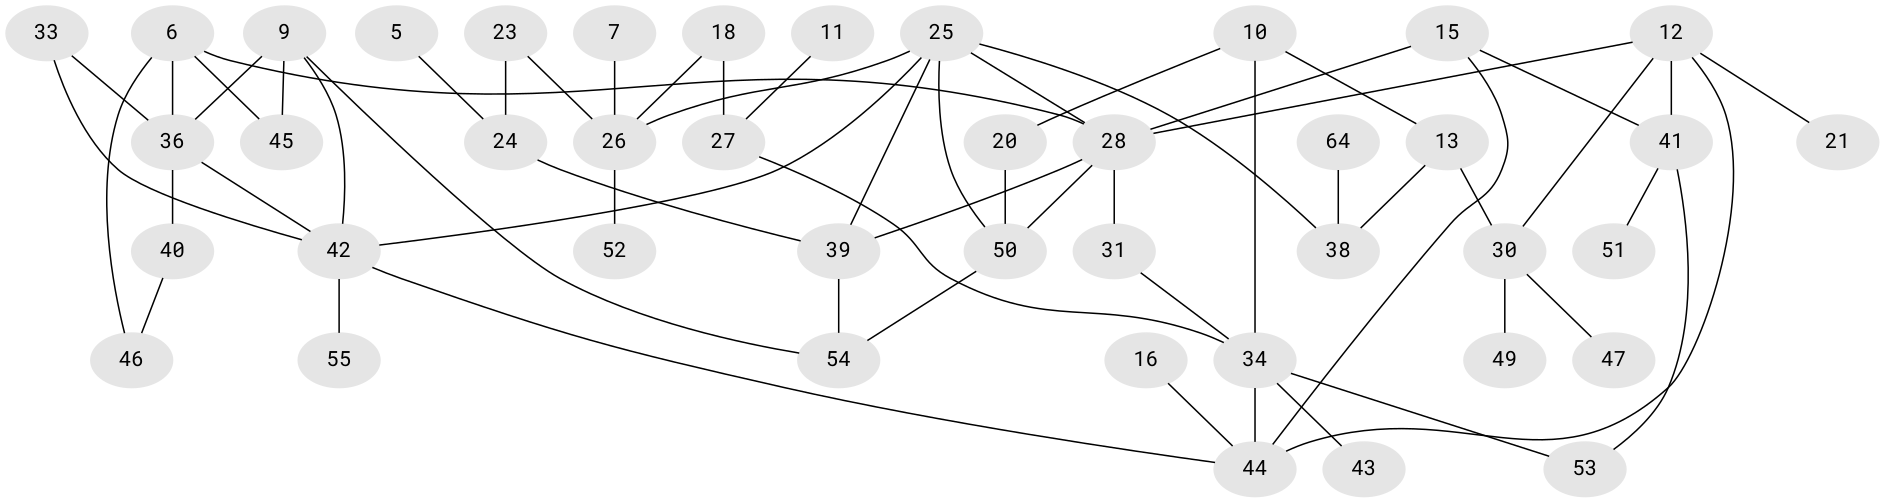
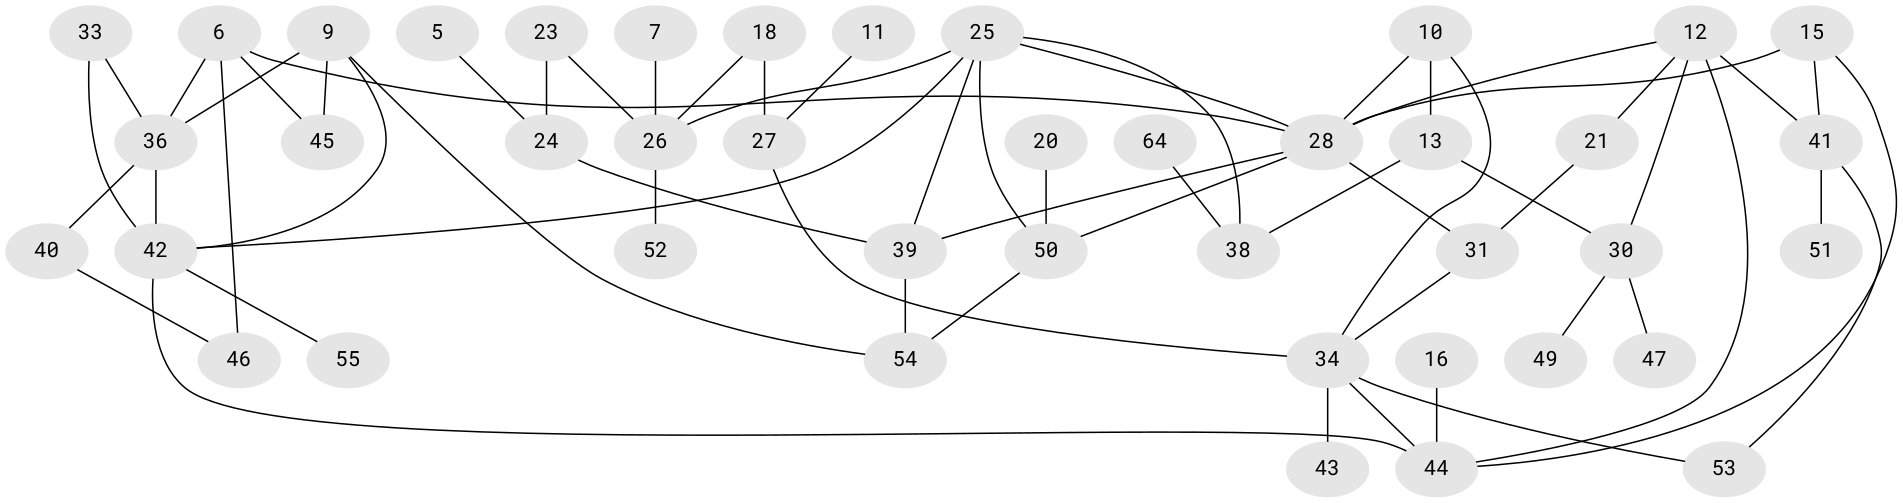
(1133, 84) -> (1376, 88)
none -> (1541, 194)
